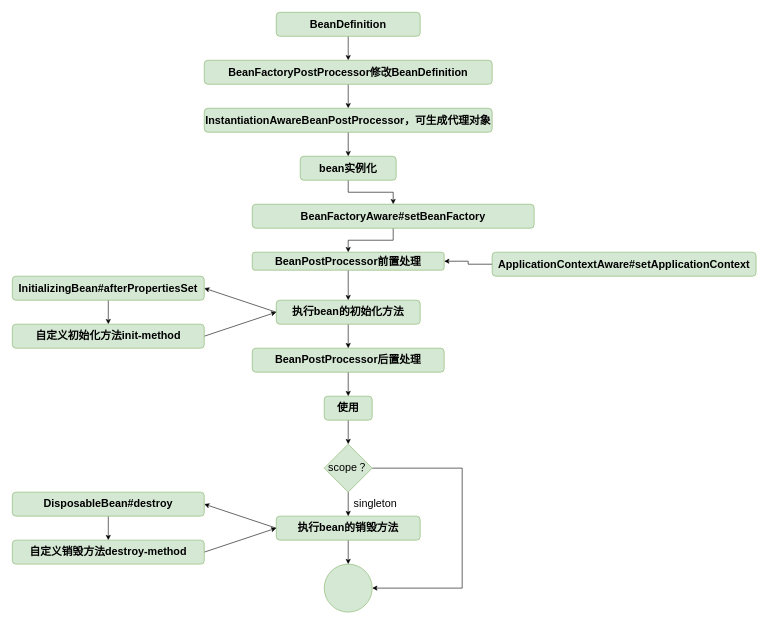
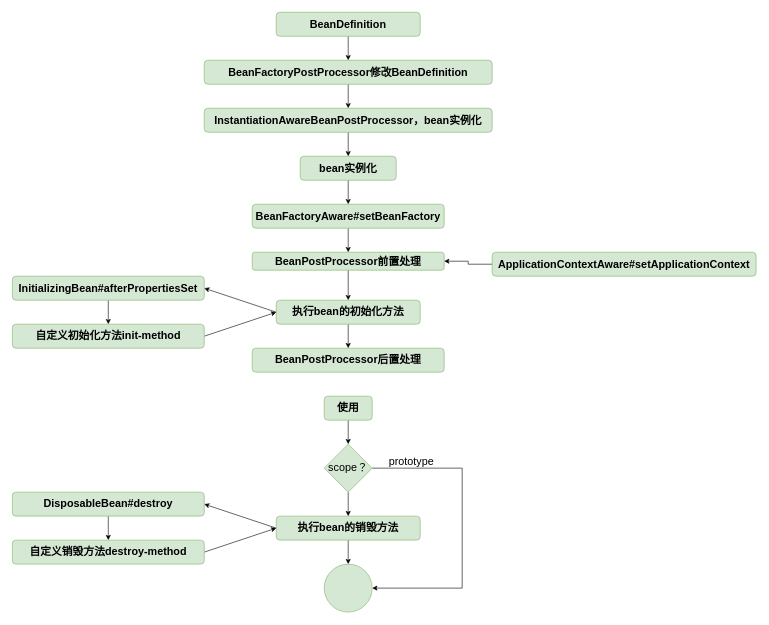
(348, 120) -> (348, 120)
(393, 216) -> (348, 216)
(348, 390) -> none
none -> (411, 462)
(375, 504) -> none
